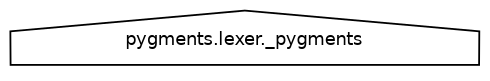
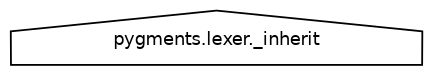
(245, 41) -> (217, 41)
